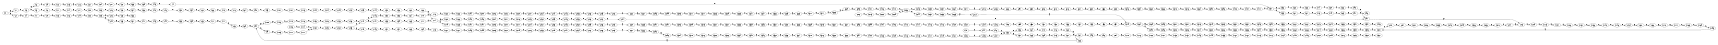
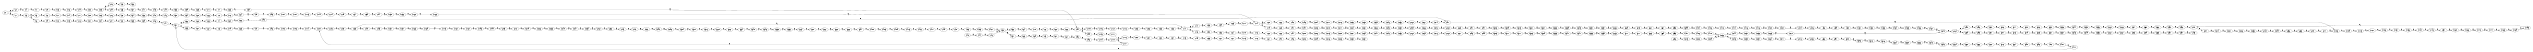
none -> (283, 29)
